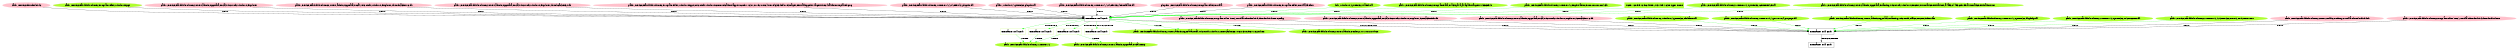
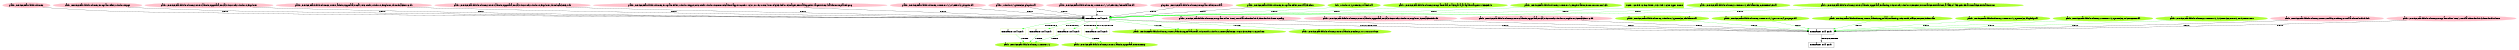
(26, 5) -> (26, 5)
(98, 5) -> (98, 5)
(1280, 5) -> (1280, 5)
(1738, 5) -> (1738, 5)
(1110, 45) -> (1110, 45)
